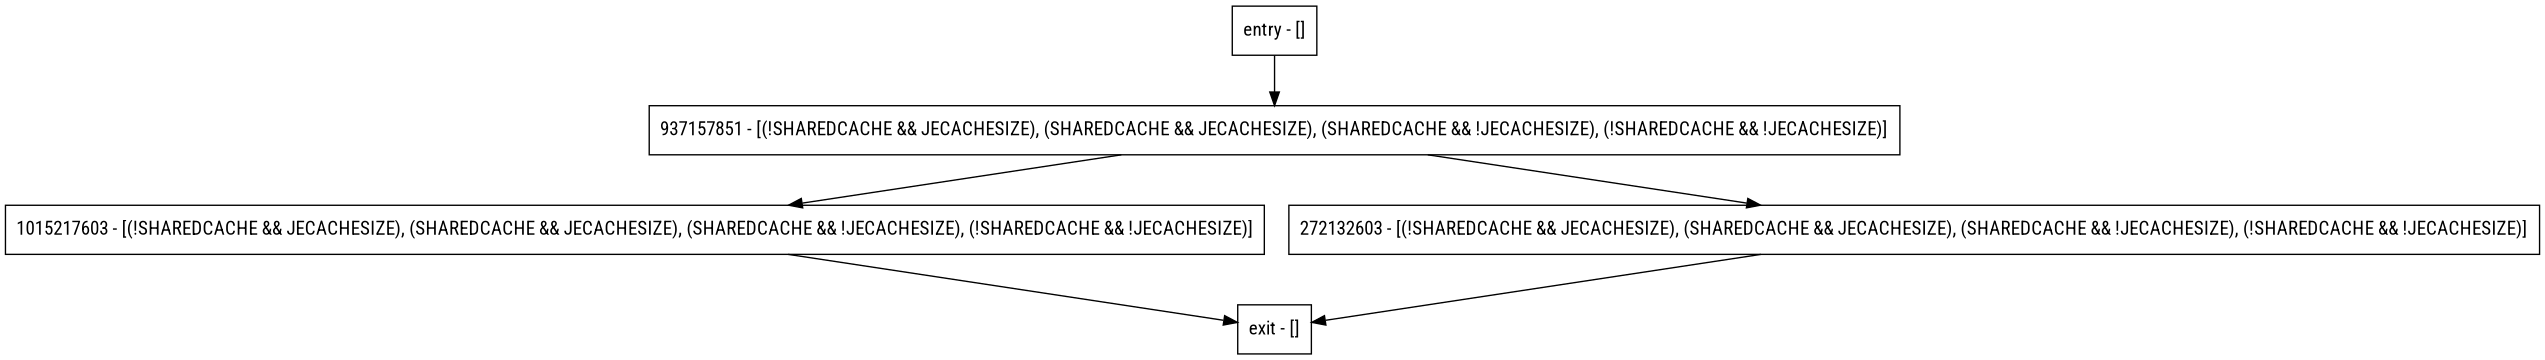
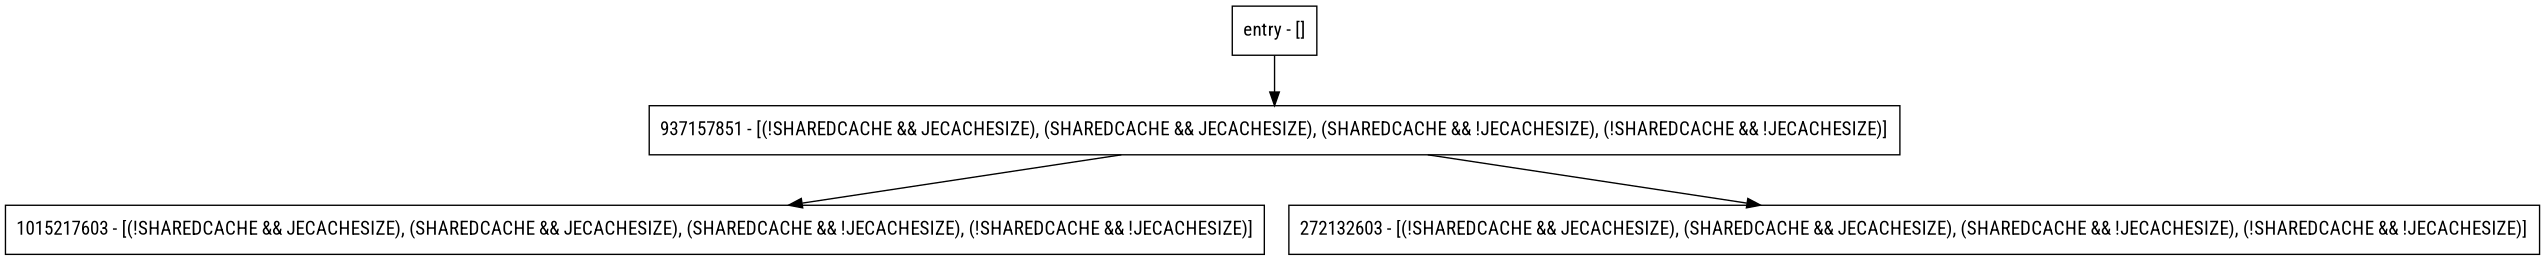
(1275, 329) -> none
